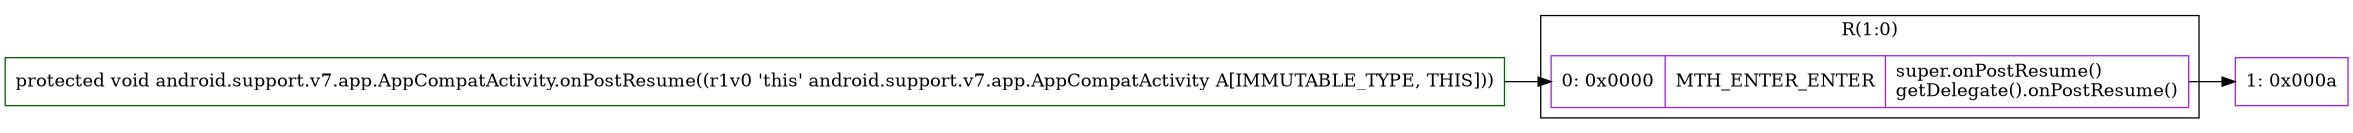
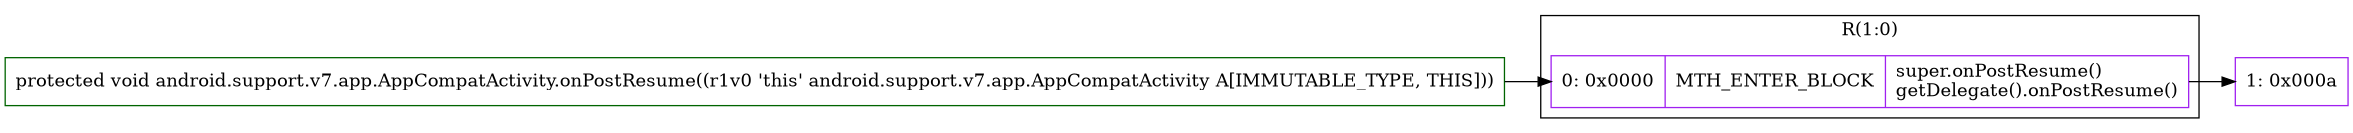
(1775, 81) -> (1775, 81)
